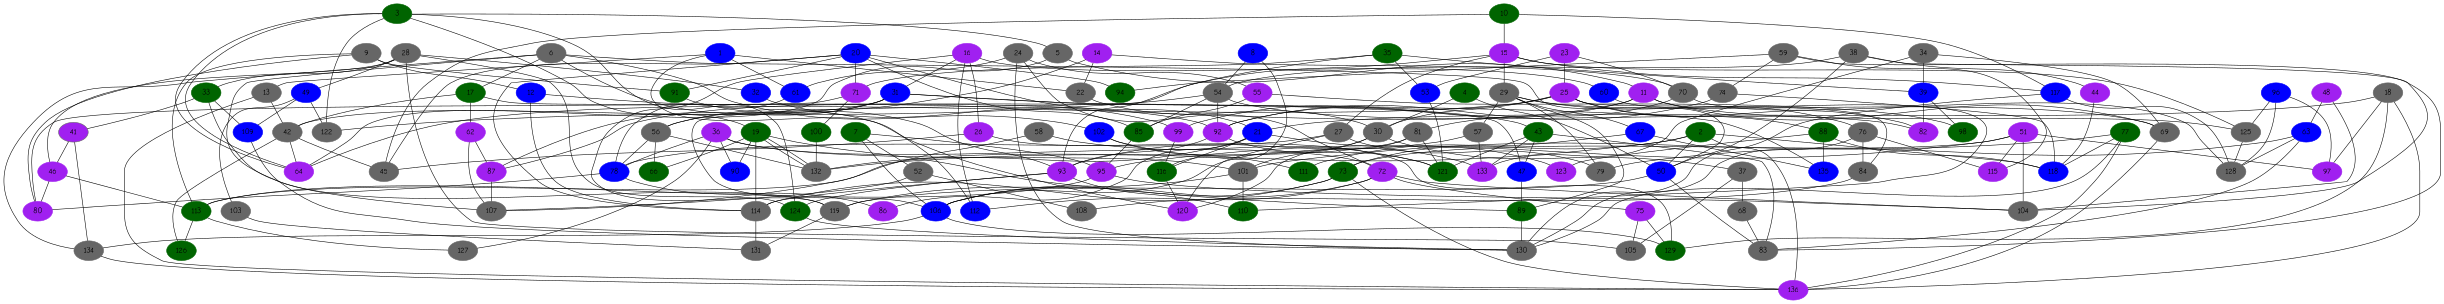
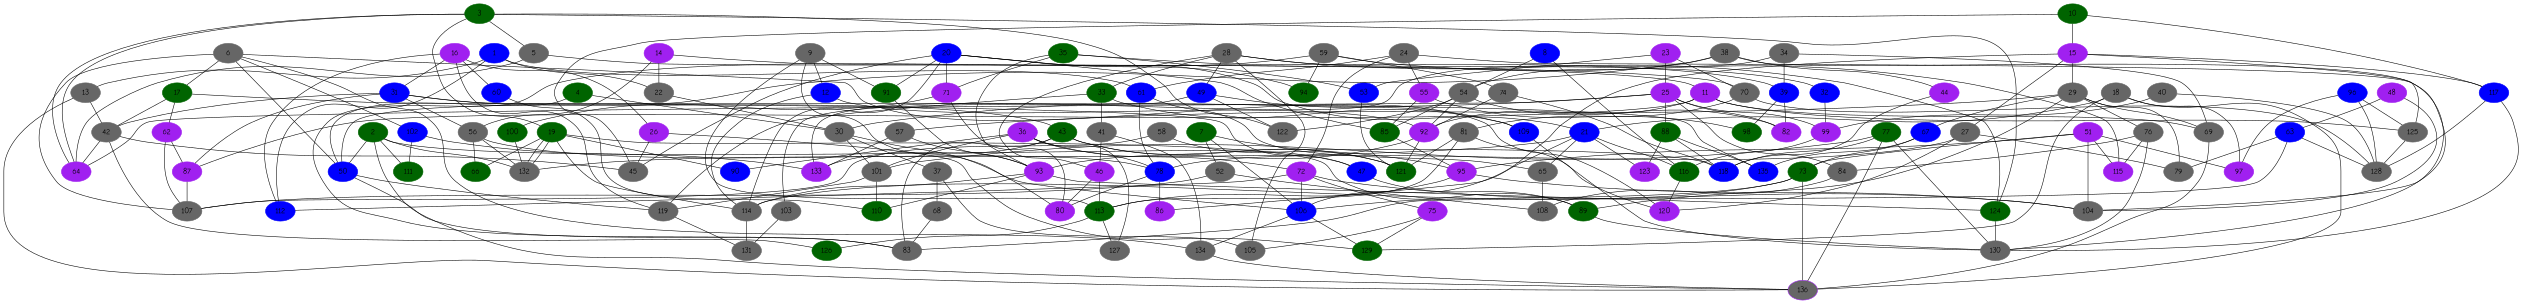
none -> (2162, 93)
(73, 132) -> (1102, 132)
none -> (1543, 172)
(1793, 290) -> (1803, 290)
